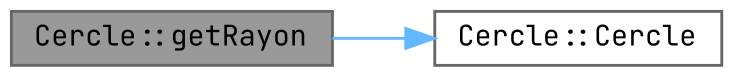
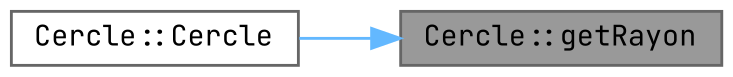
(369, 38) -> (335, 38)
